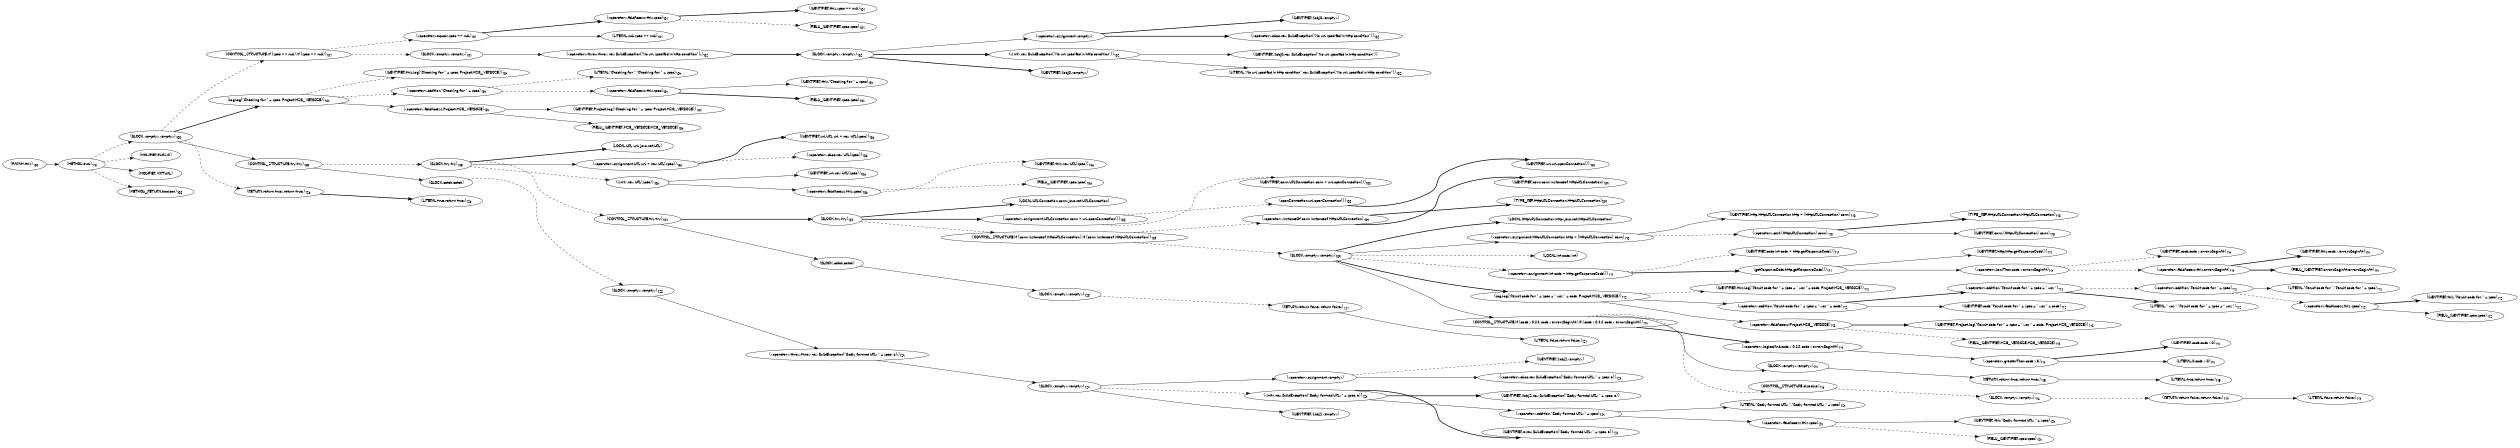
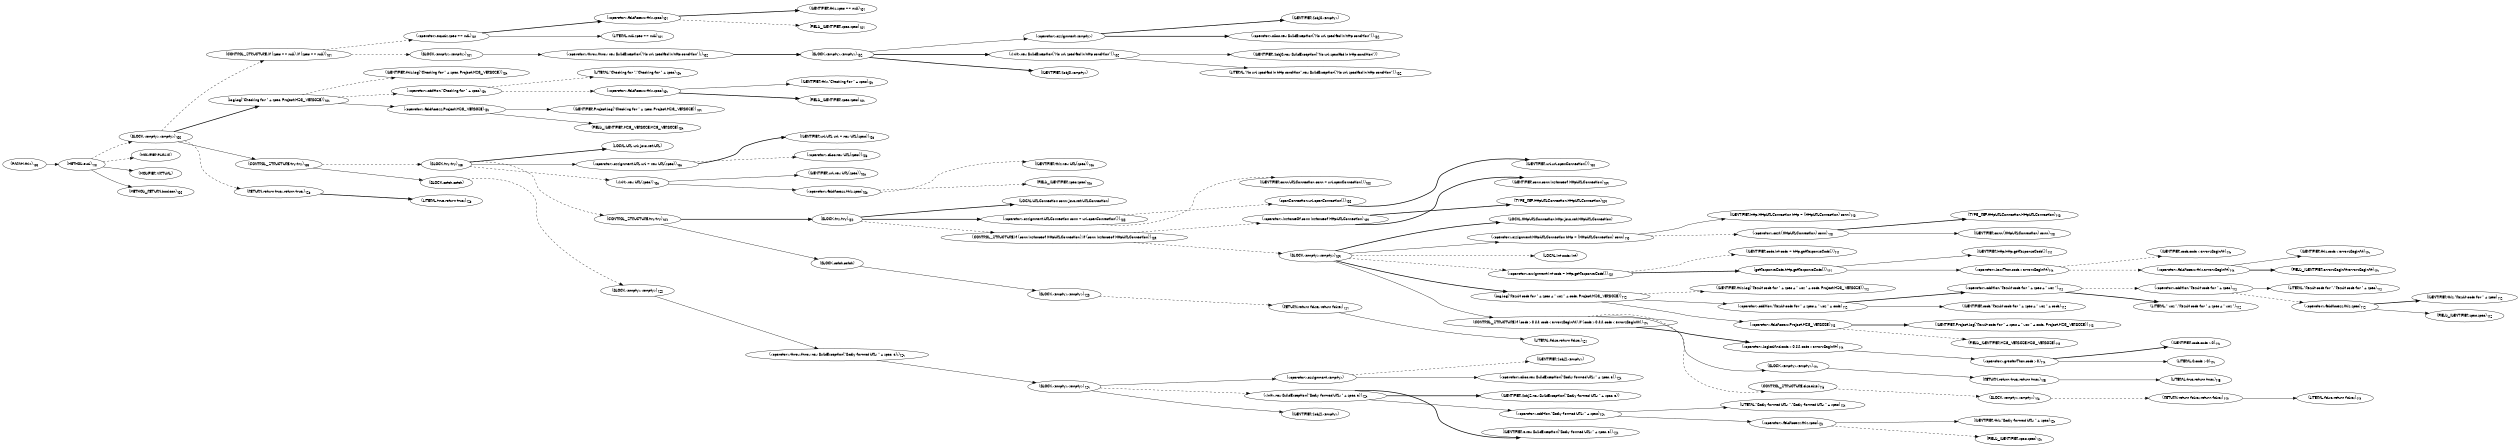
(109, 179) -> (109, 179)
(2264, 261) -> (2264, 261)
(1611, 274) -> (1611, 274)
